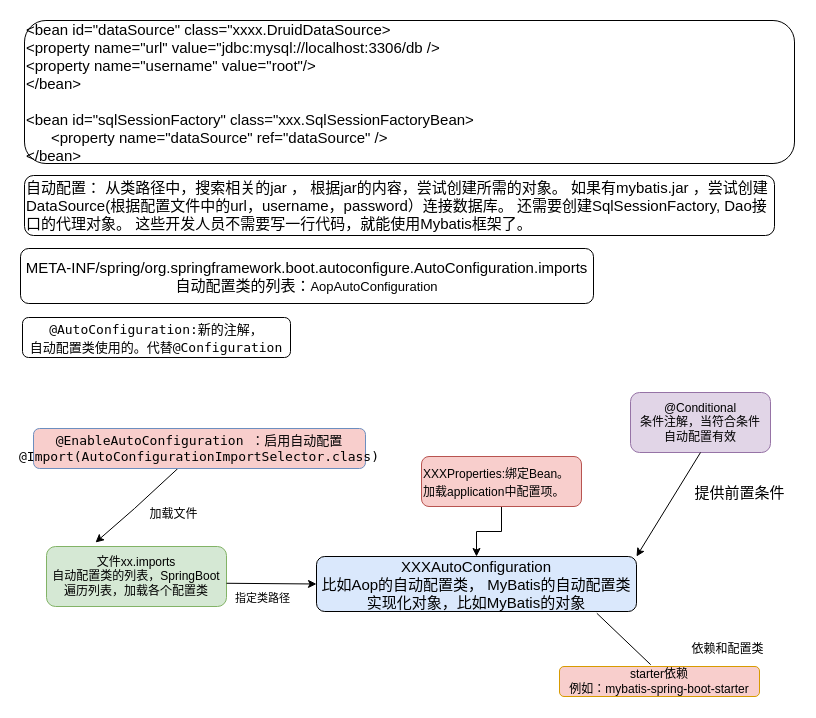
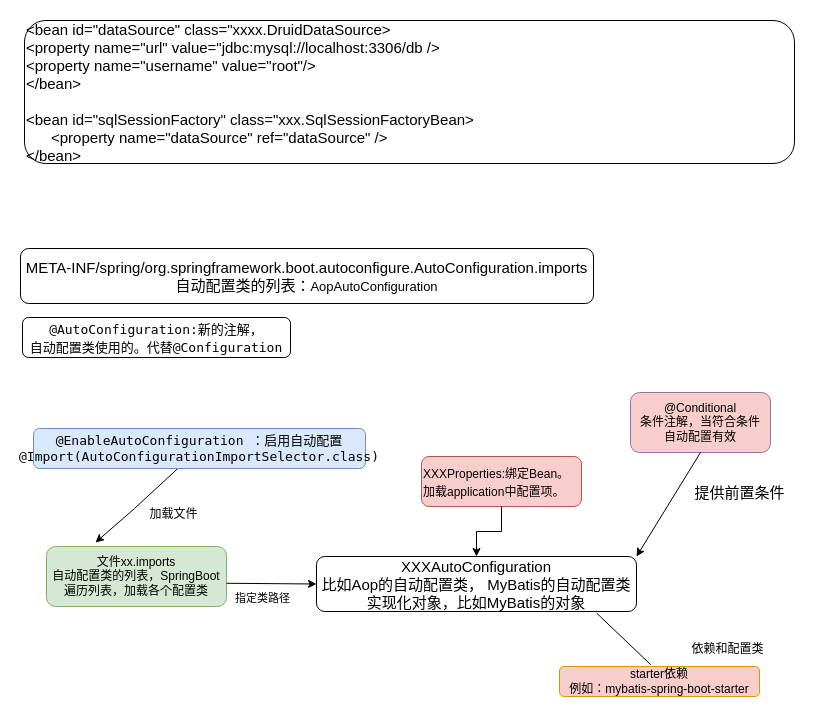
(400, 206) -> none
(701, 423) -> (701, 423)
(200, 449) -> (200, 449)
(477, 584) -> (477, 584)
